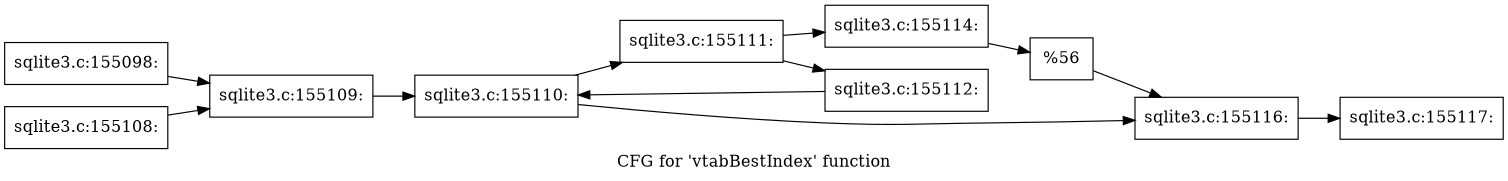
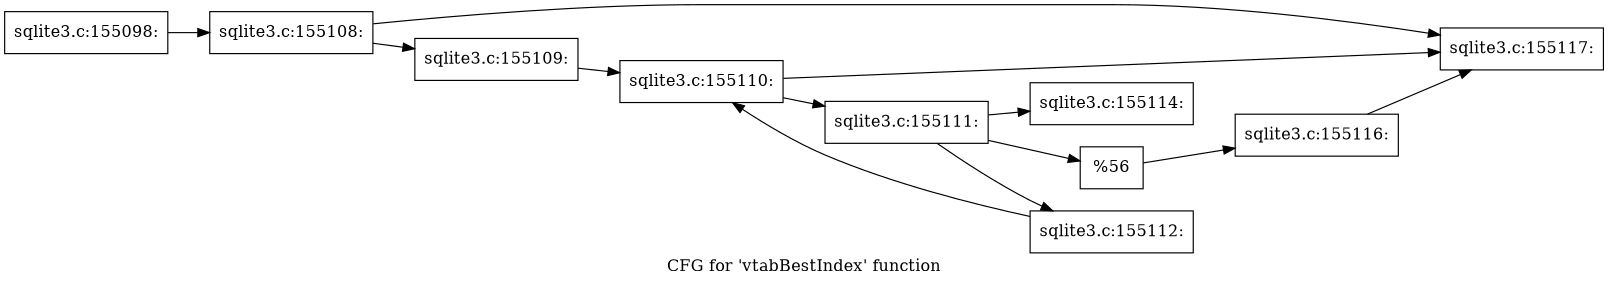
none -> (901, 5)
(1003, 47) -> (1028, 149)
(183, 79) -> (183, 33)
(850, 124) -> (1106, 65)
